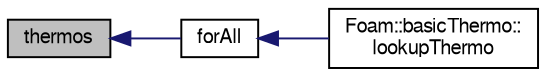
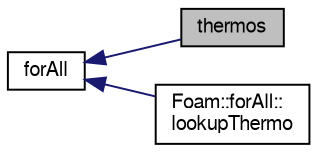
(156, 38) -> (143, 48)
(434, 38) -> (233, 114)
